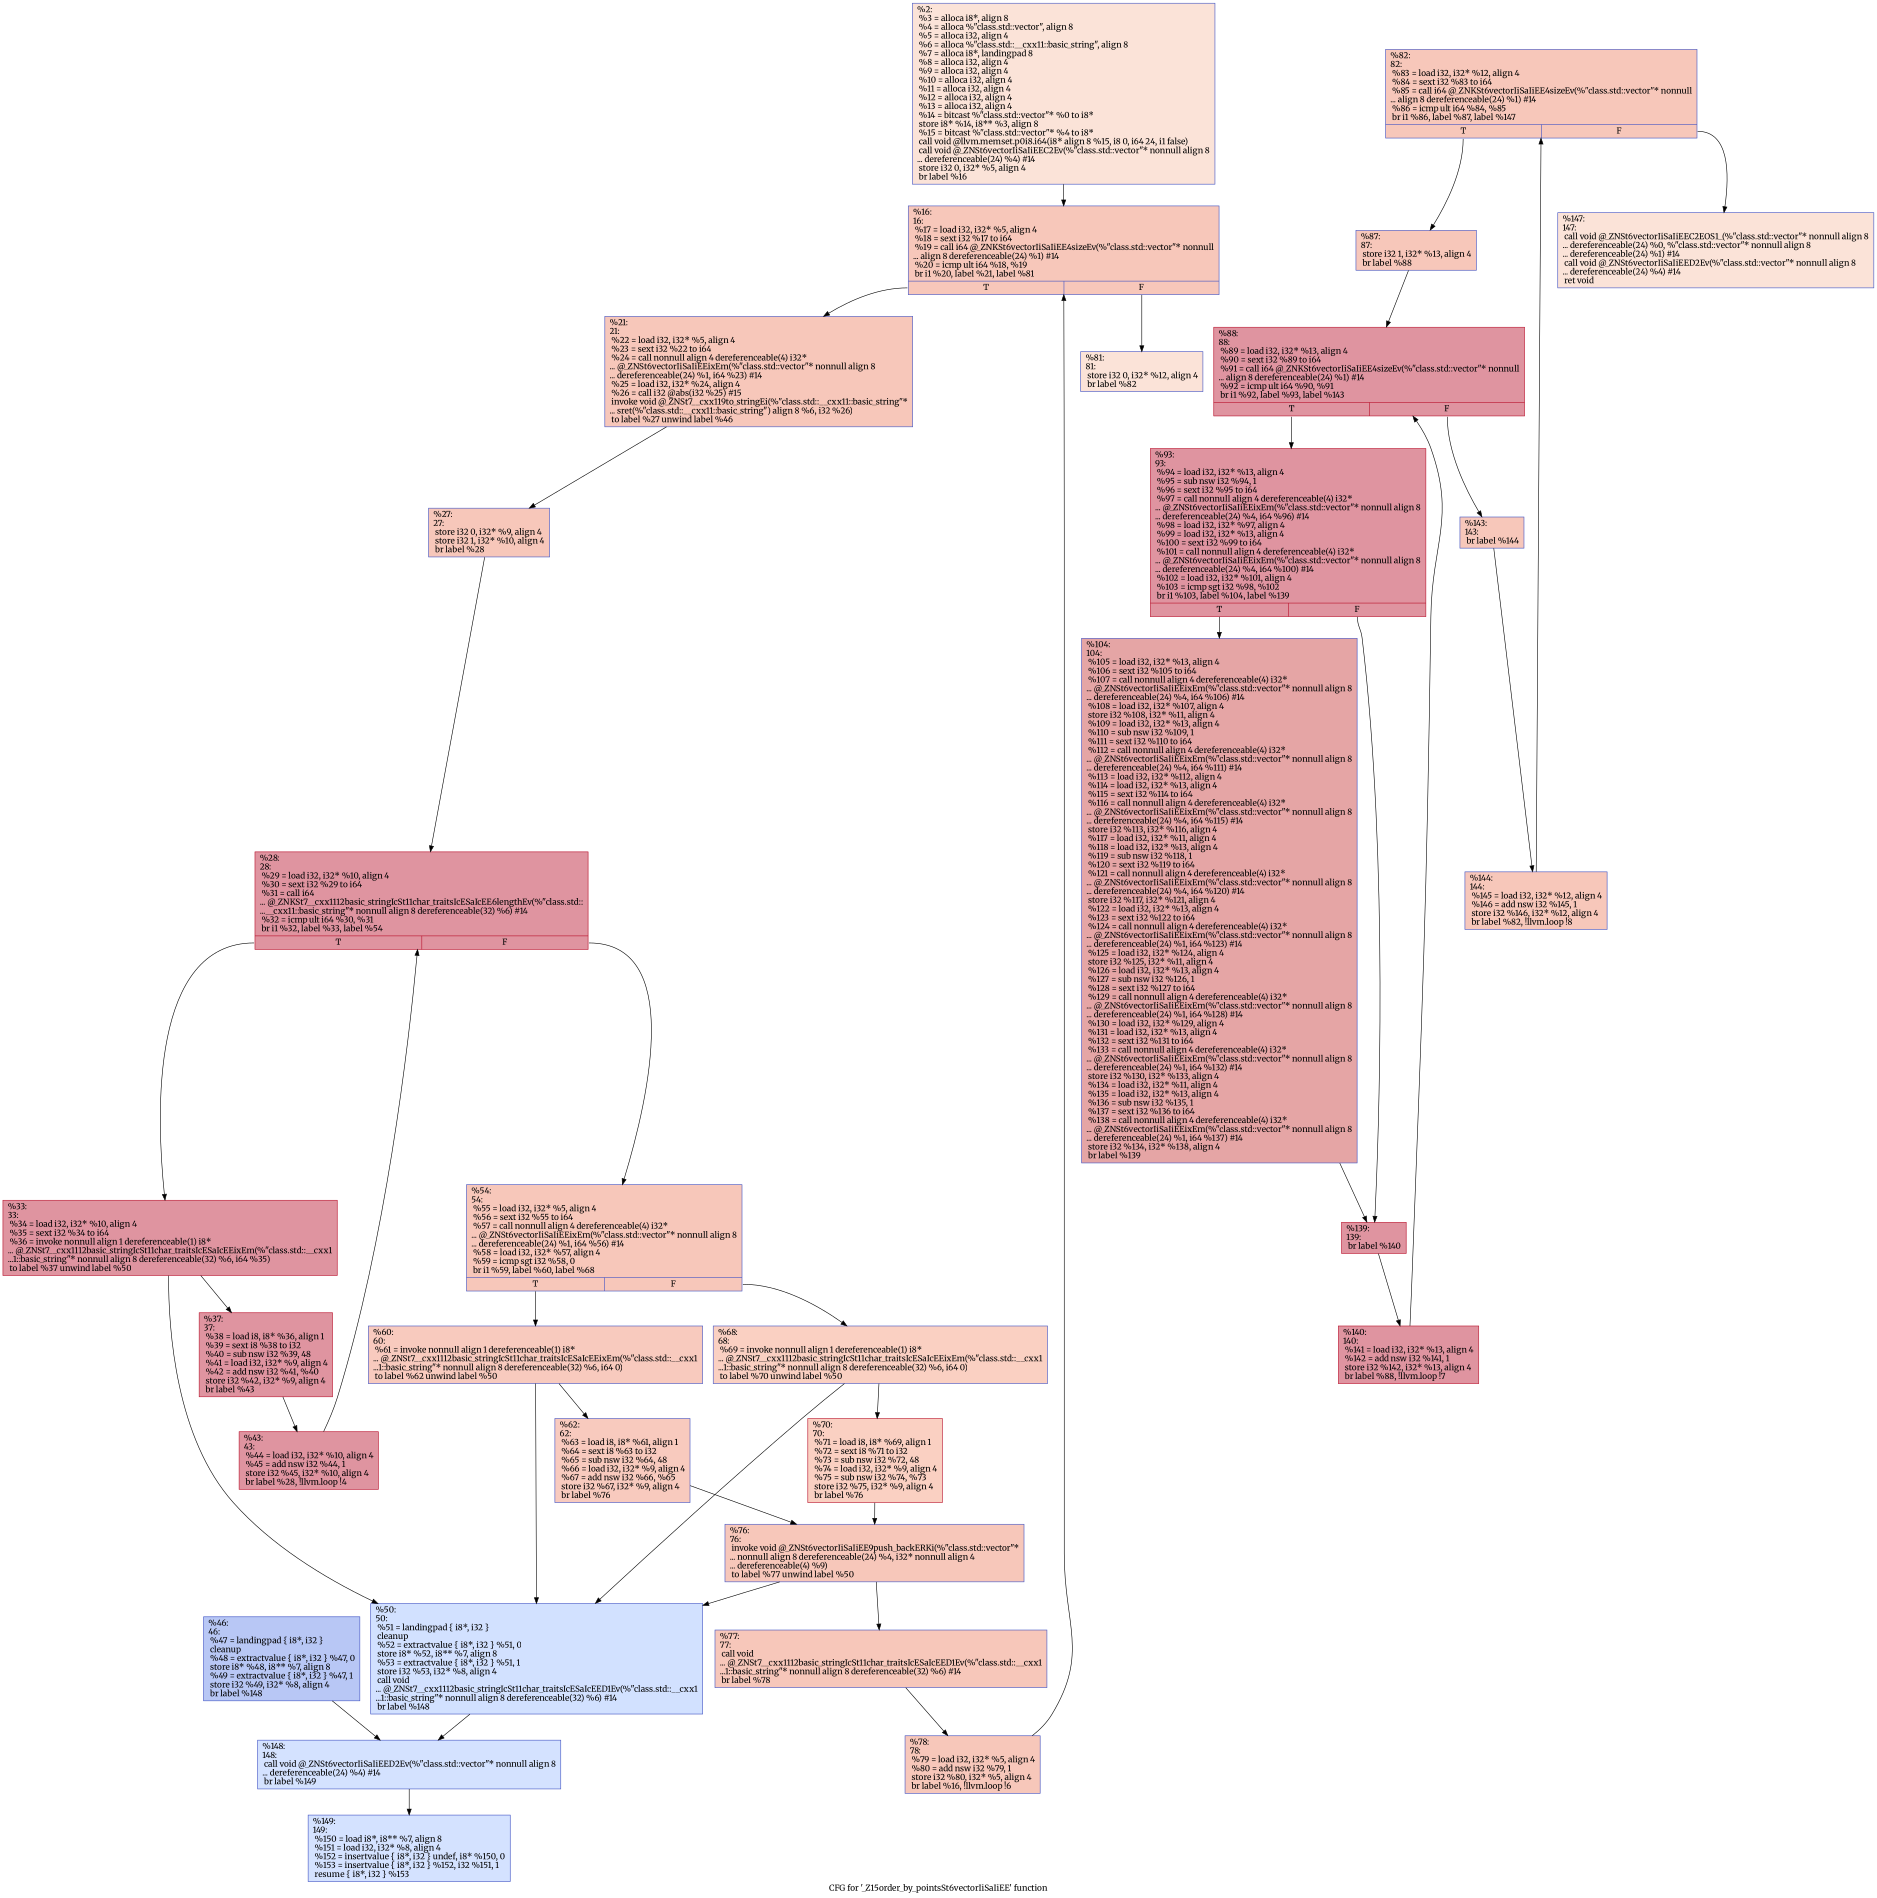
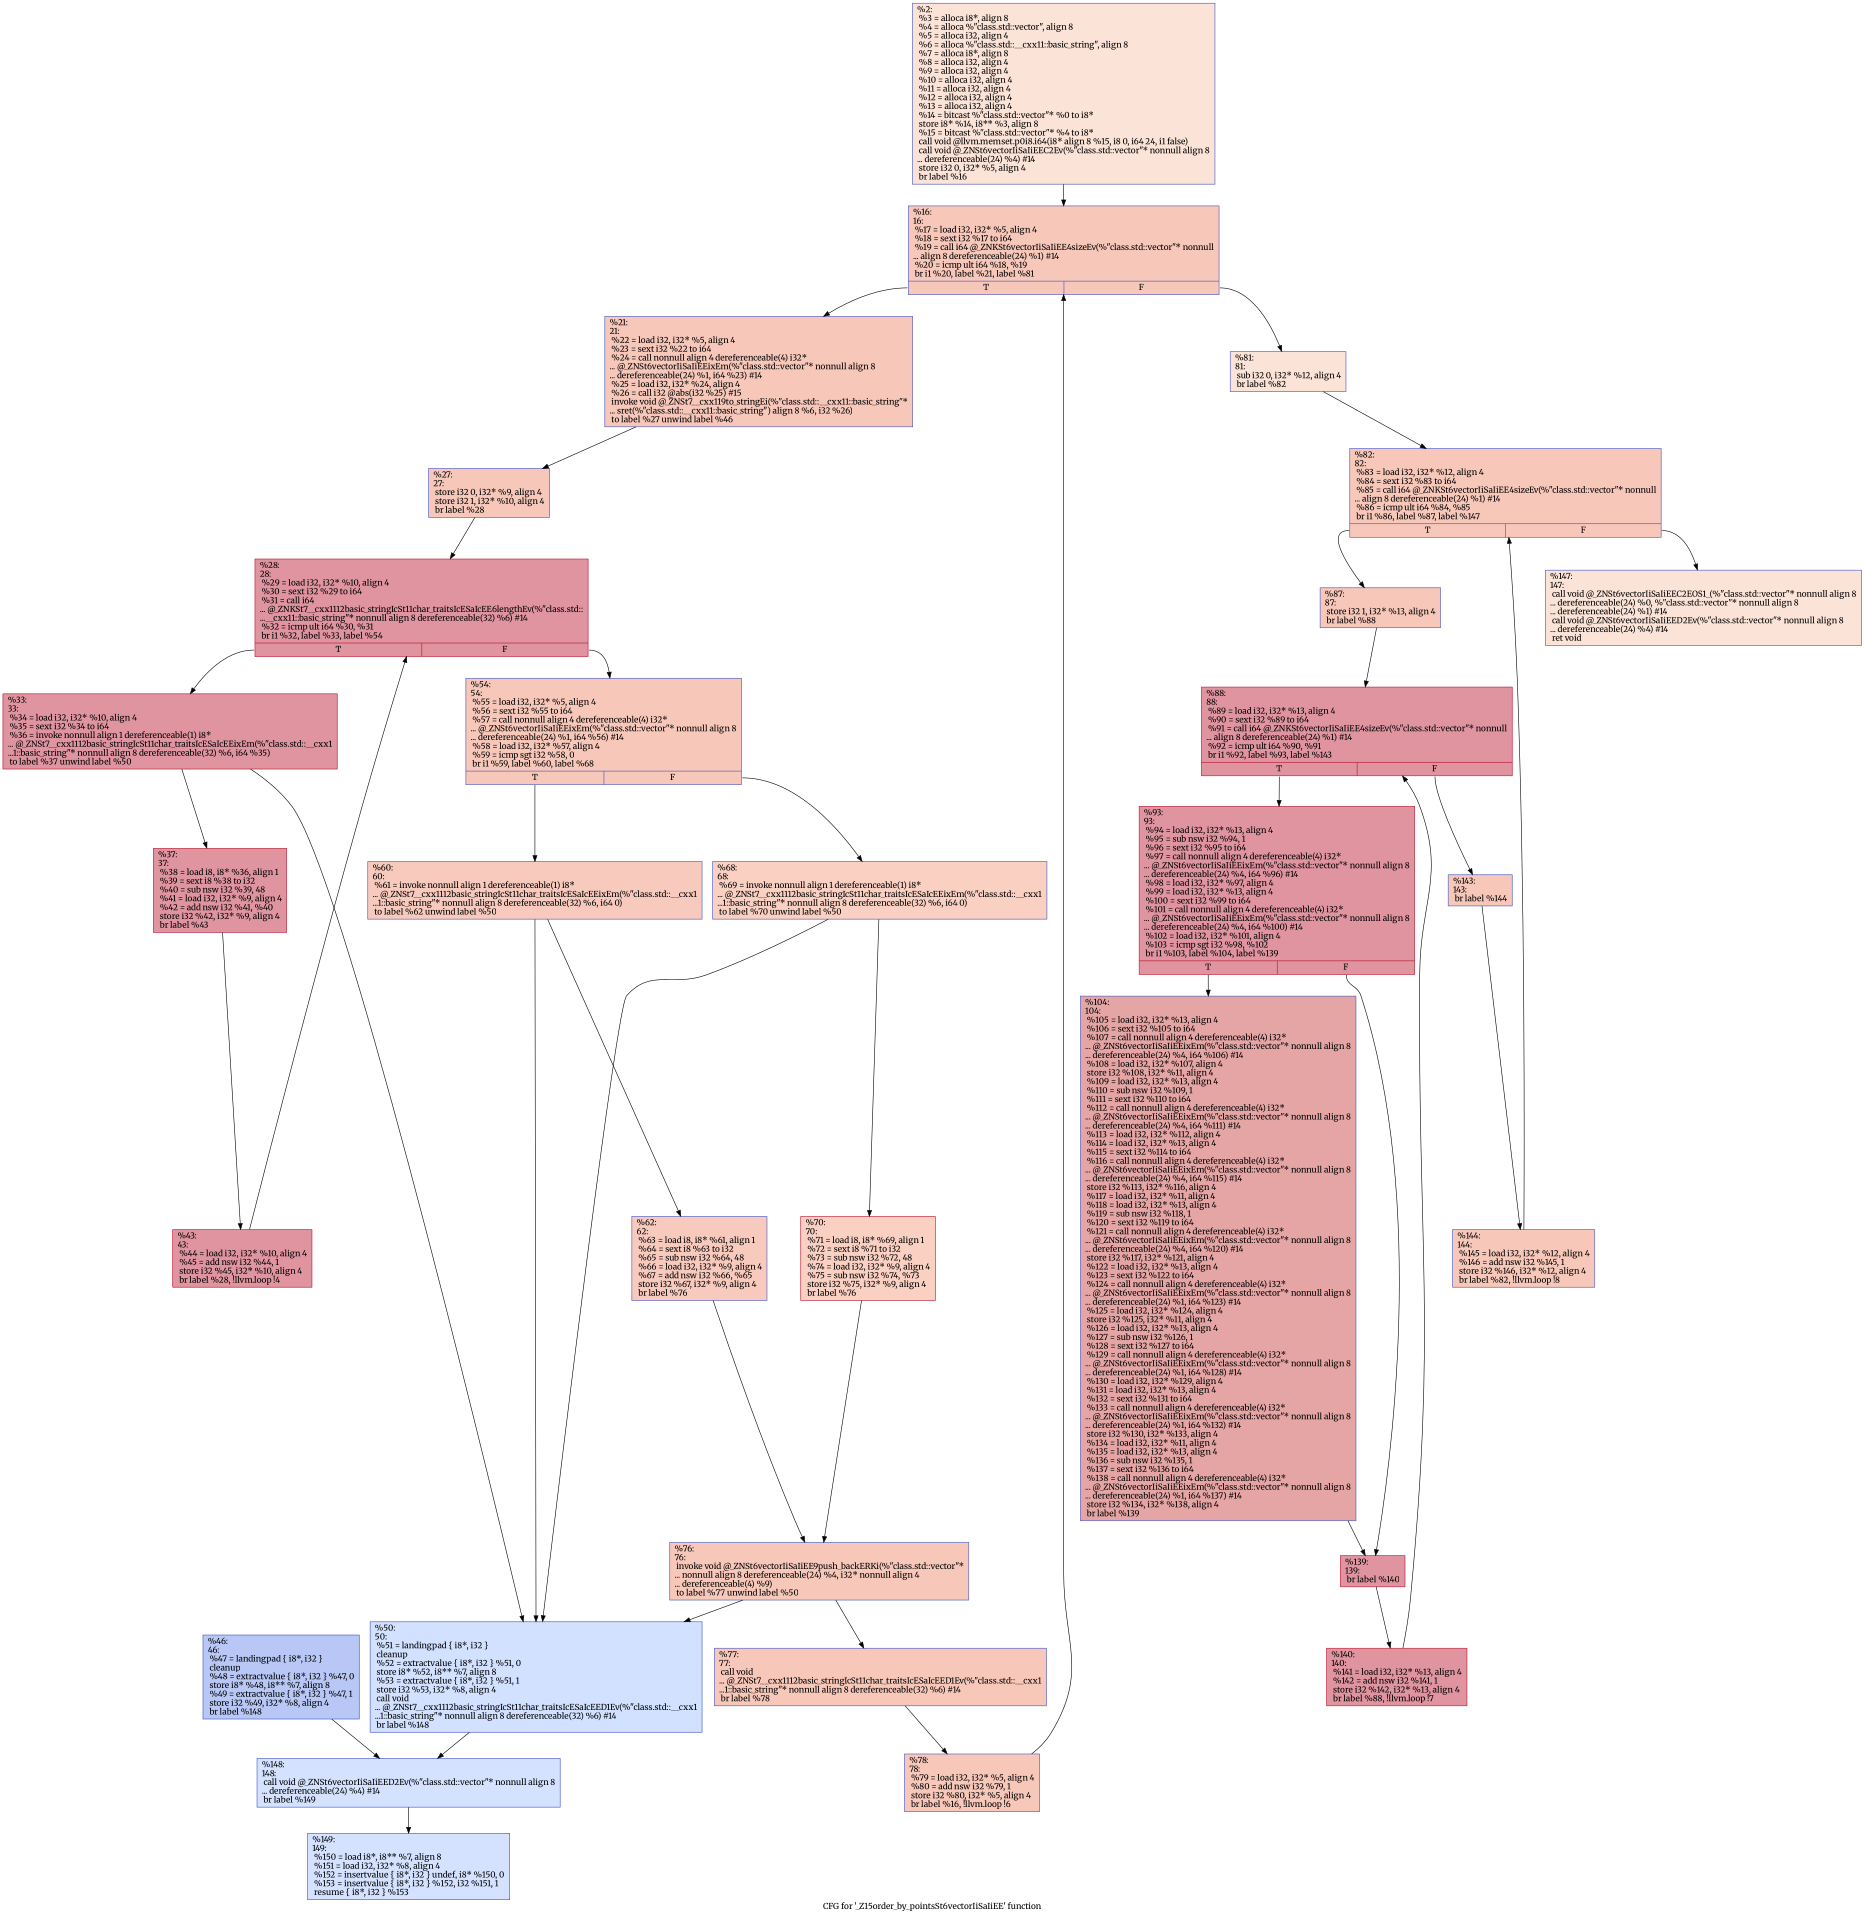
(975, 54) -> (963, 54)
(1142, 376) -> (1288, 376)
none -> (1372, 419)
